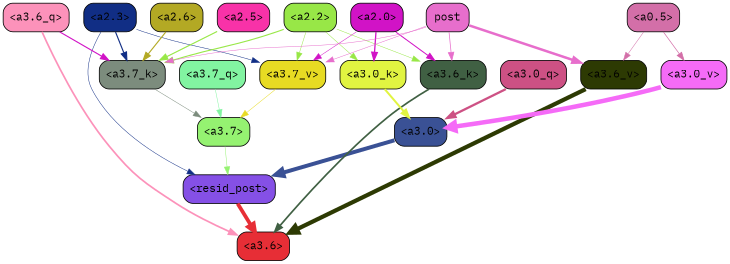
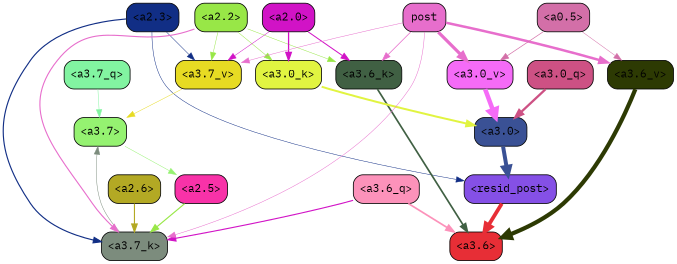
none -> (449, 43)
(229, 46) -> (45, 80)
(226, 157) -> (147, 158)
